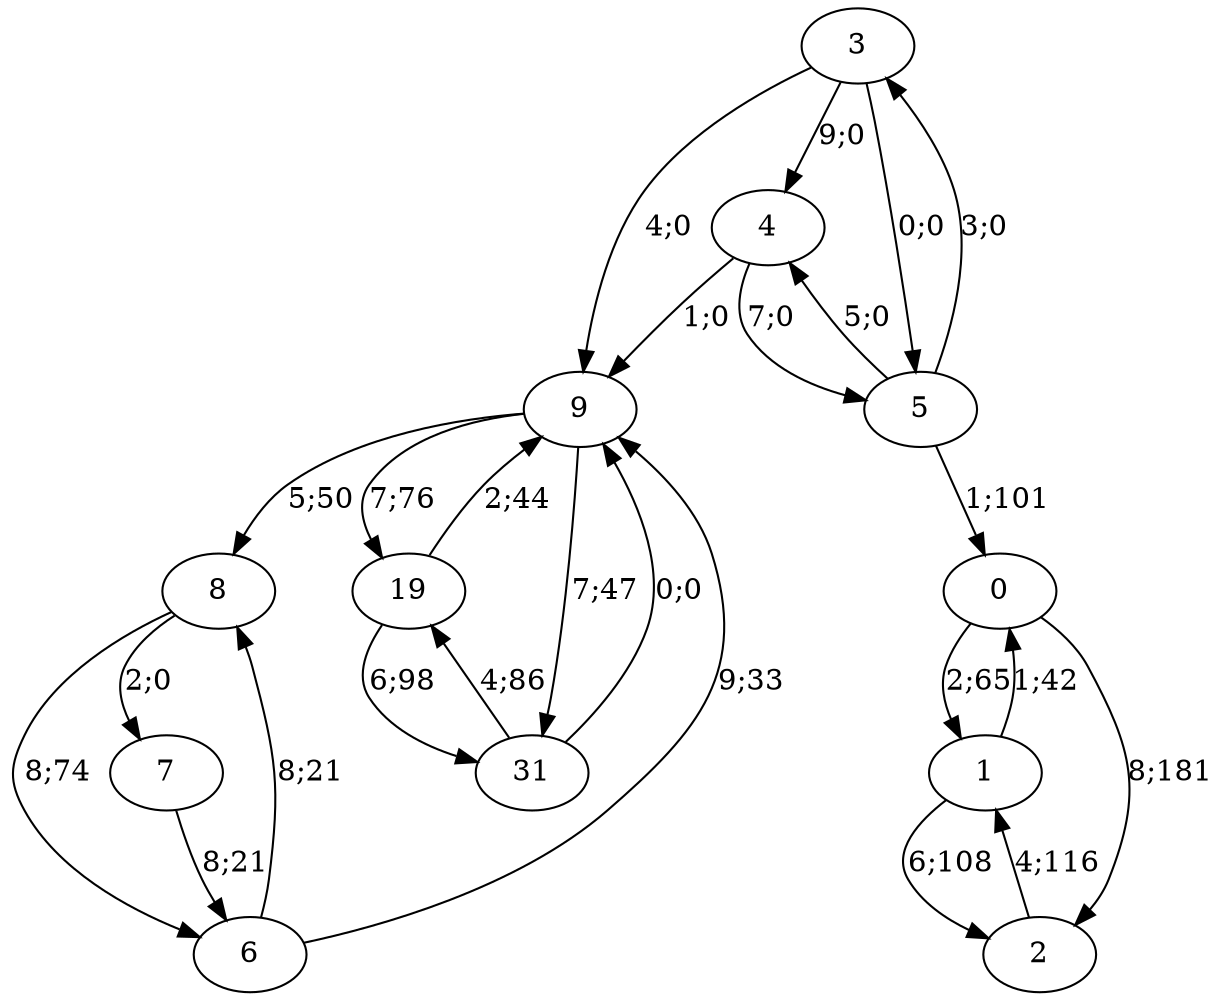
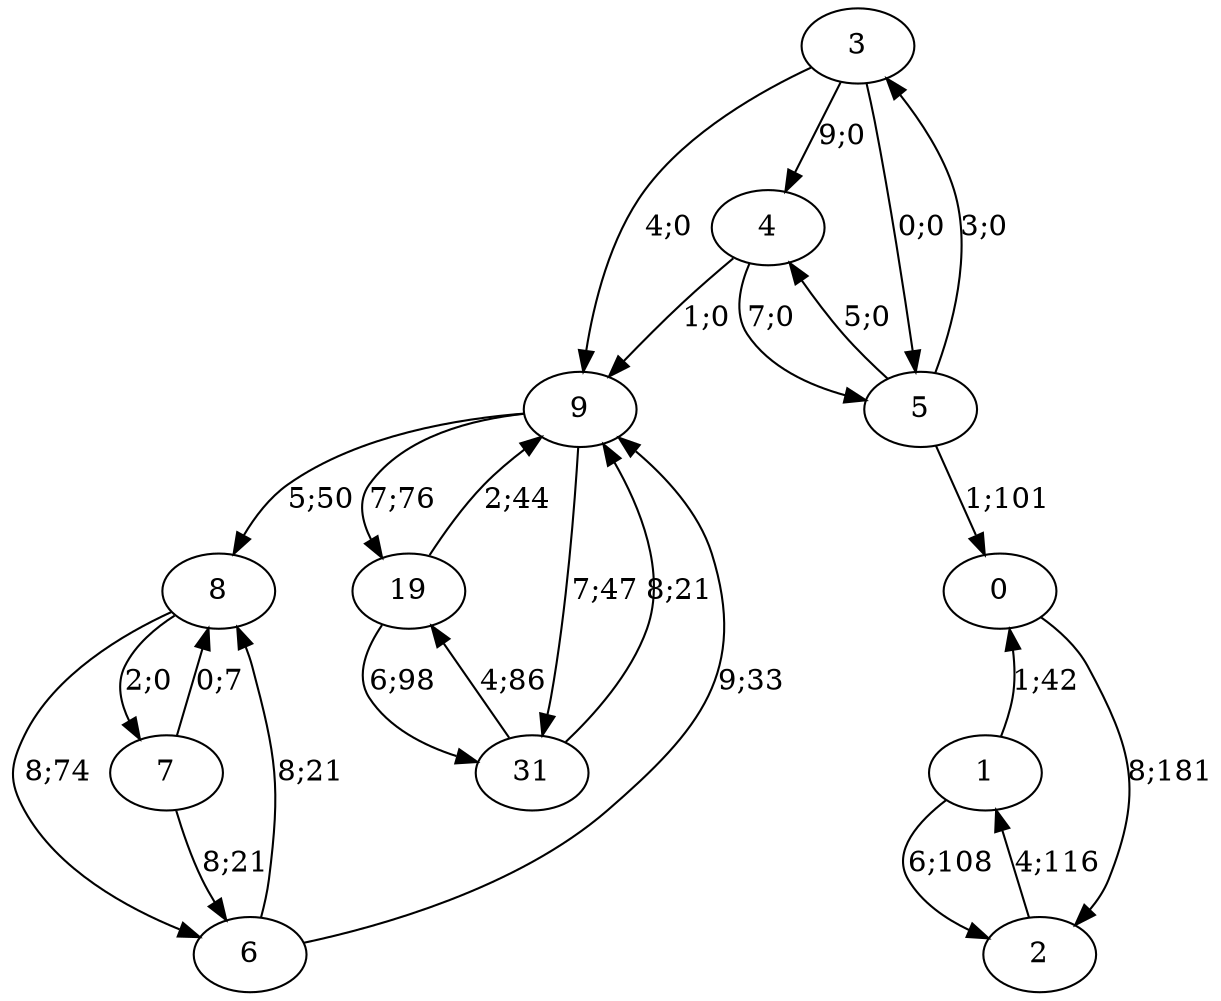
(679, 591) -> (679, 591)
(945, 669) -> none
none -> (190, 692)
